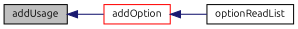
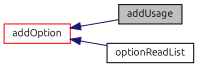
(91, 14) -> (100, 23)
